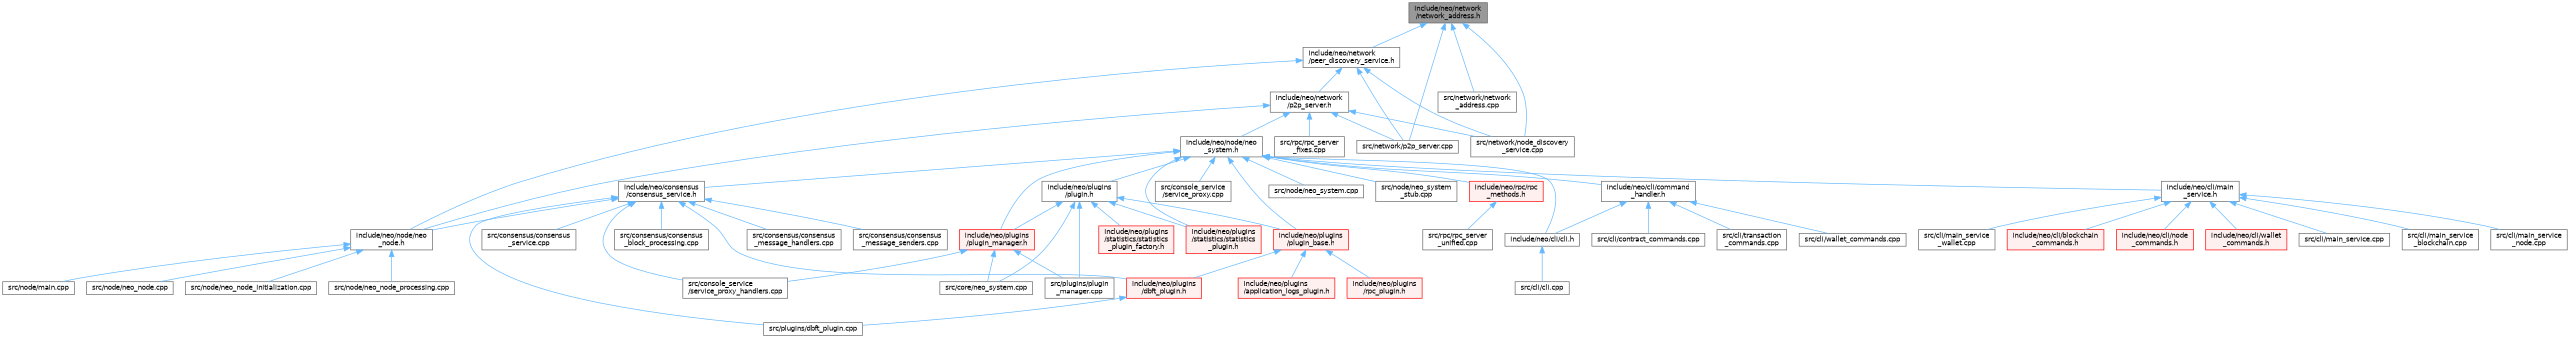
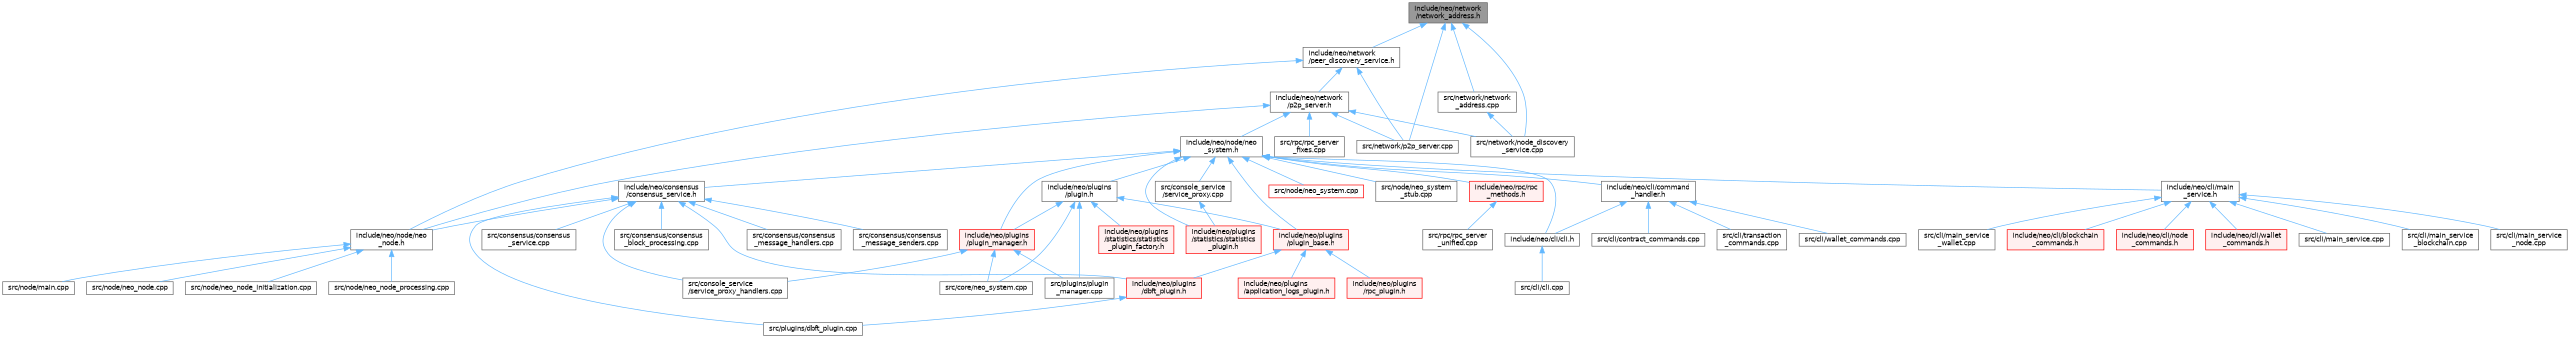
(1427, 110) -> (1502, 127)
(1316, 191) -> (1316, 191)
(1151, 215) -> (1210, 218)
